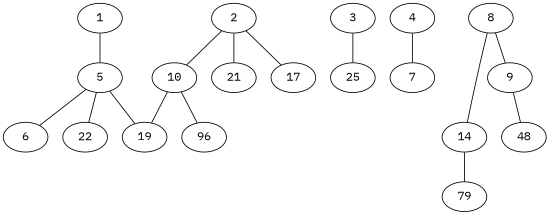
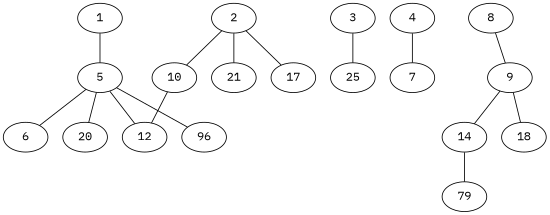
(477, 78) -> (487, 107)
(189, 107) -> (152, 107)
(85, 137) -> (85, 137)
(145, 137) -> (145, 137)
(524, 137) -> (524, 137)
